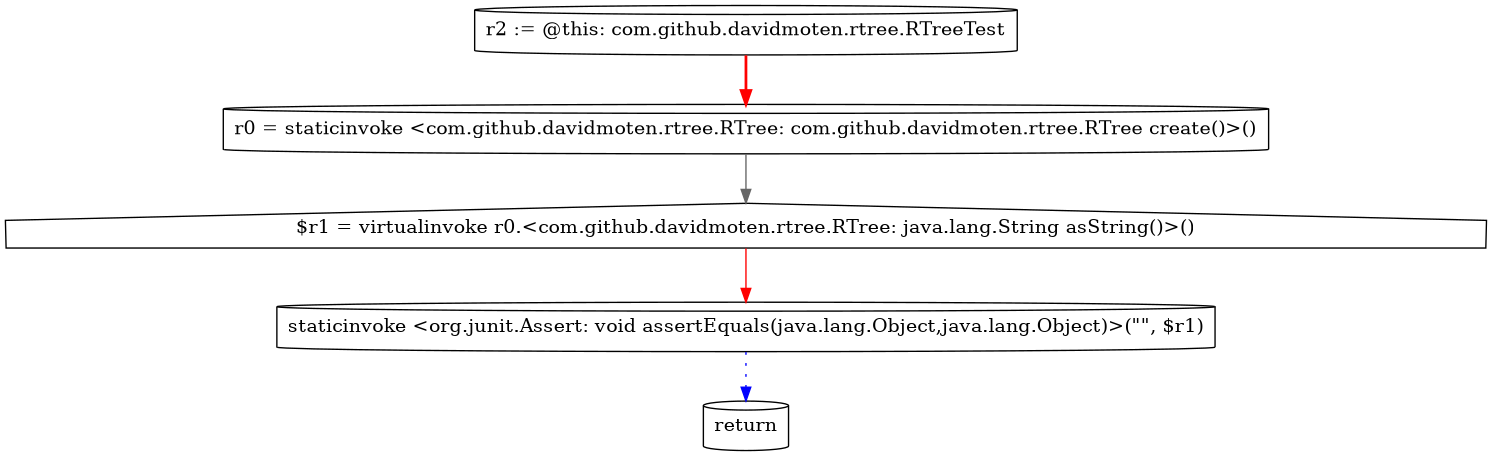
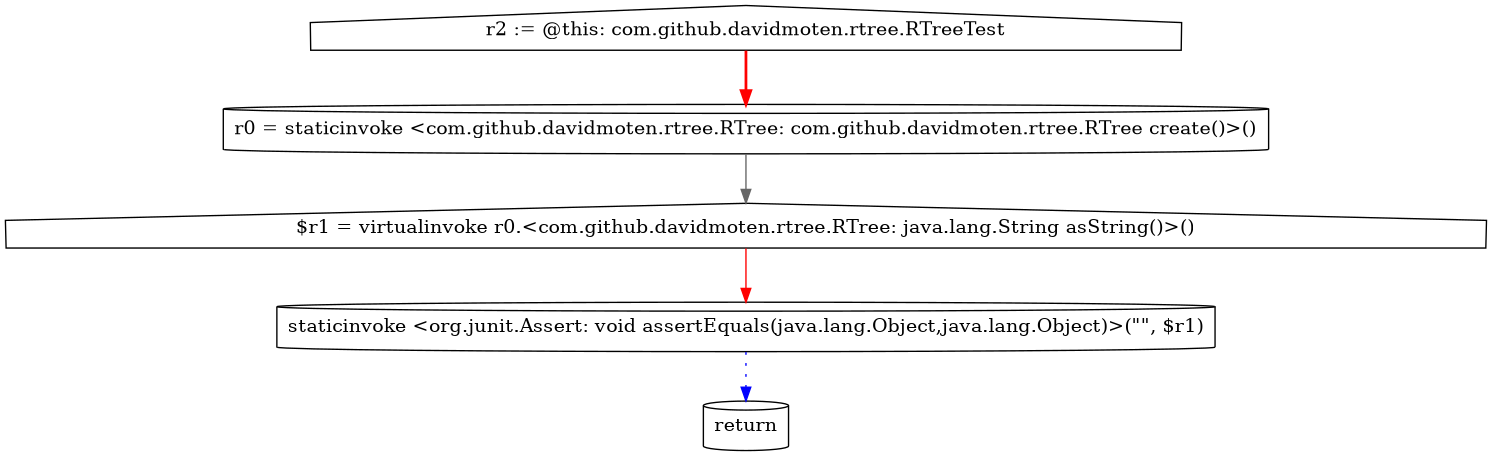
(746, 30) -> (746, 30)
